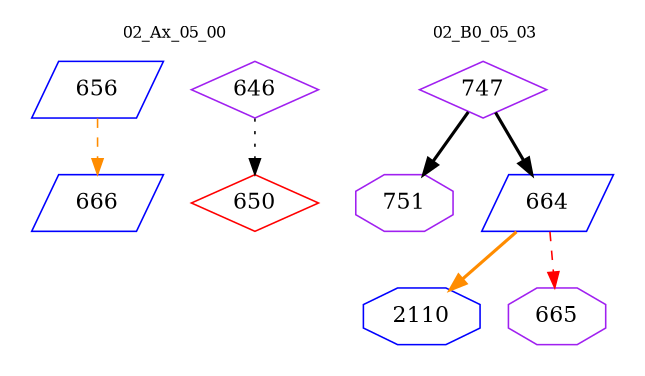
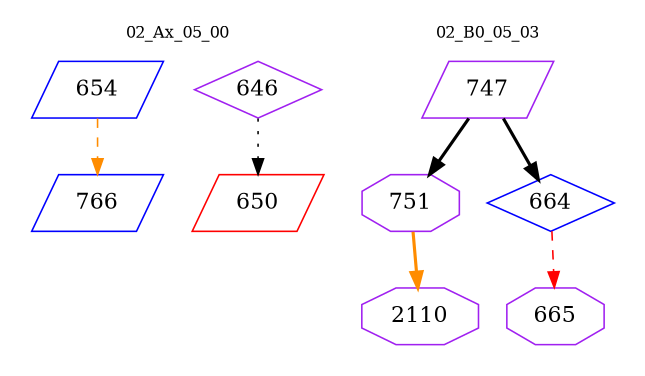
(98, 90) -> (98, 90)
(483, 90) -> (488, 90)
(98, 203) -> (98, 203)
(255, 203) -> (258, 203)
(548, 203) -> (551, 203)
(490, 255) -> (415, 252)
(422, 316) -> (420, 316)
